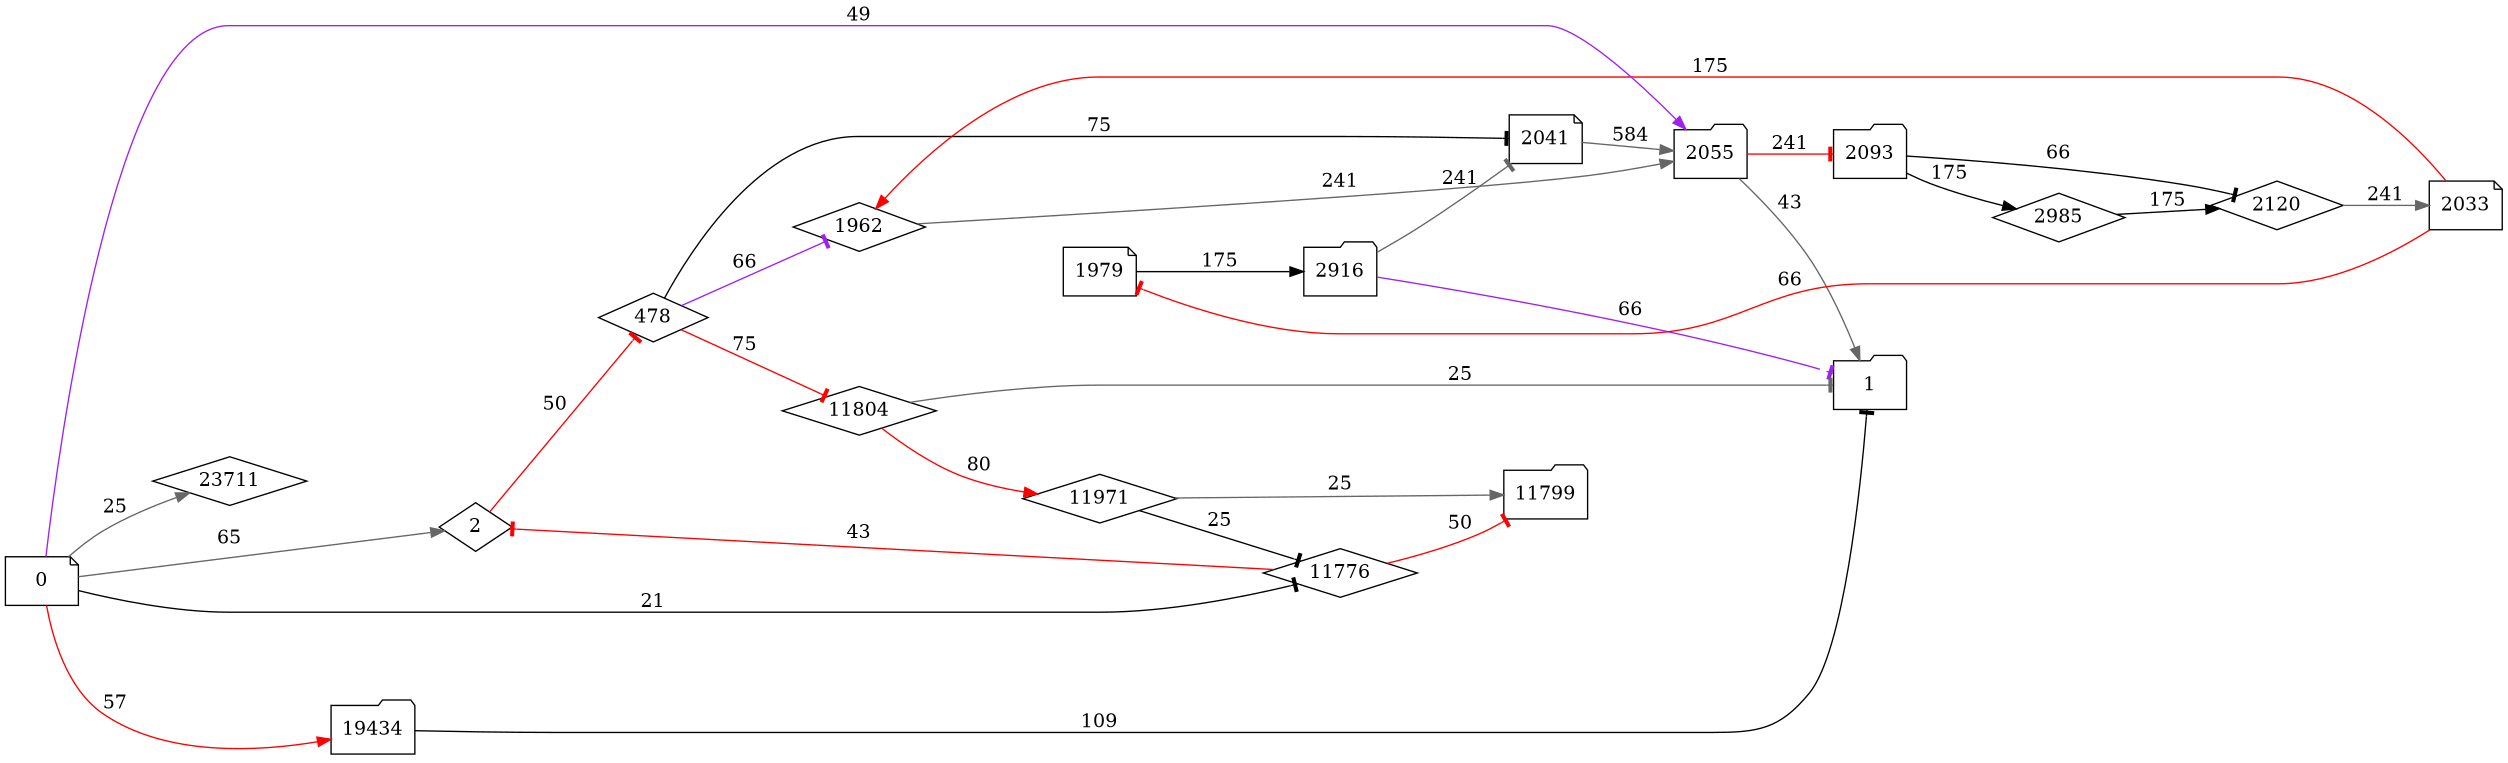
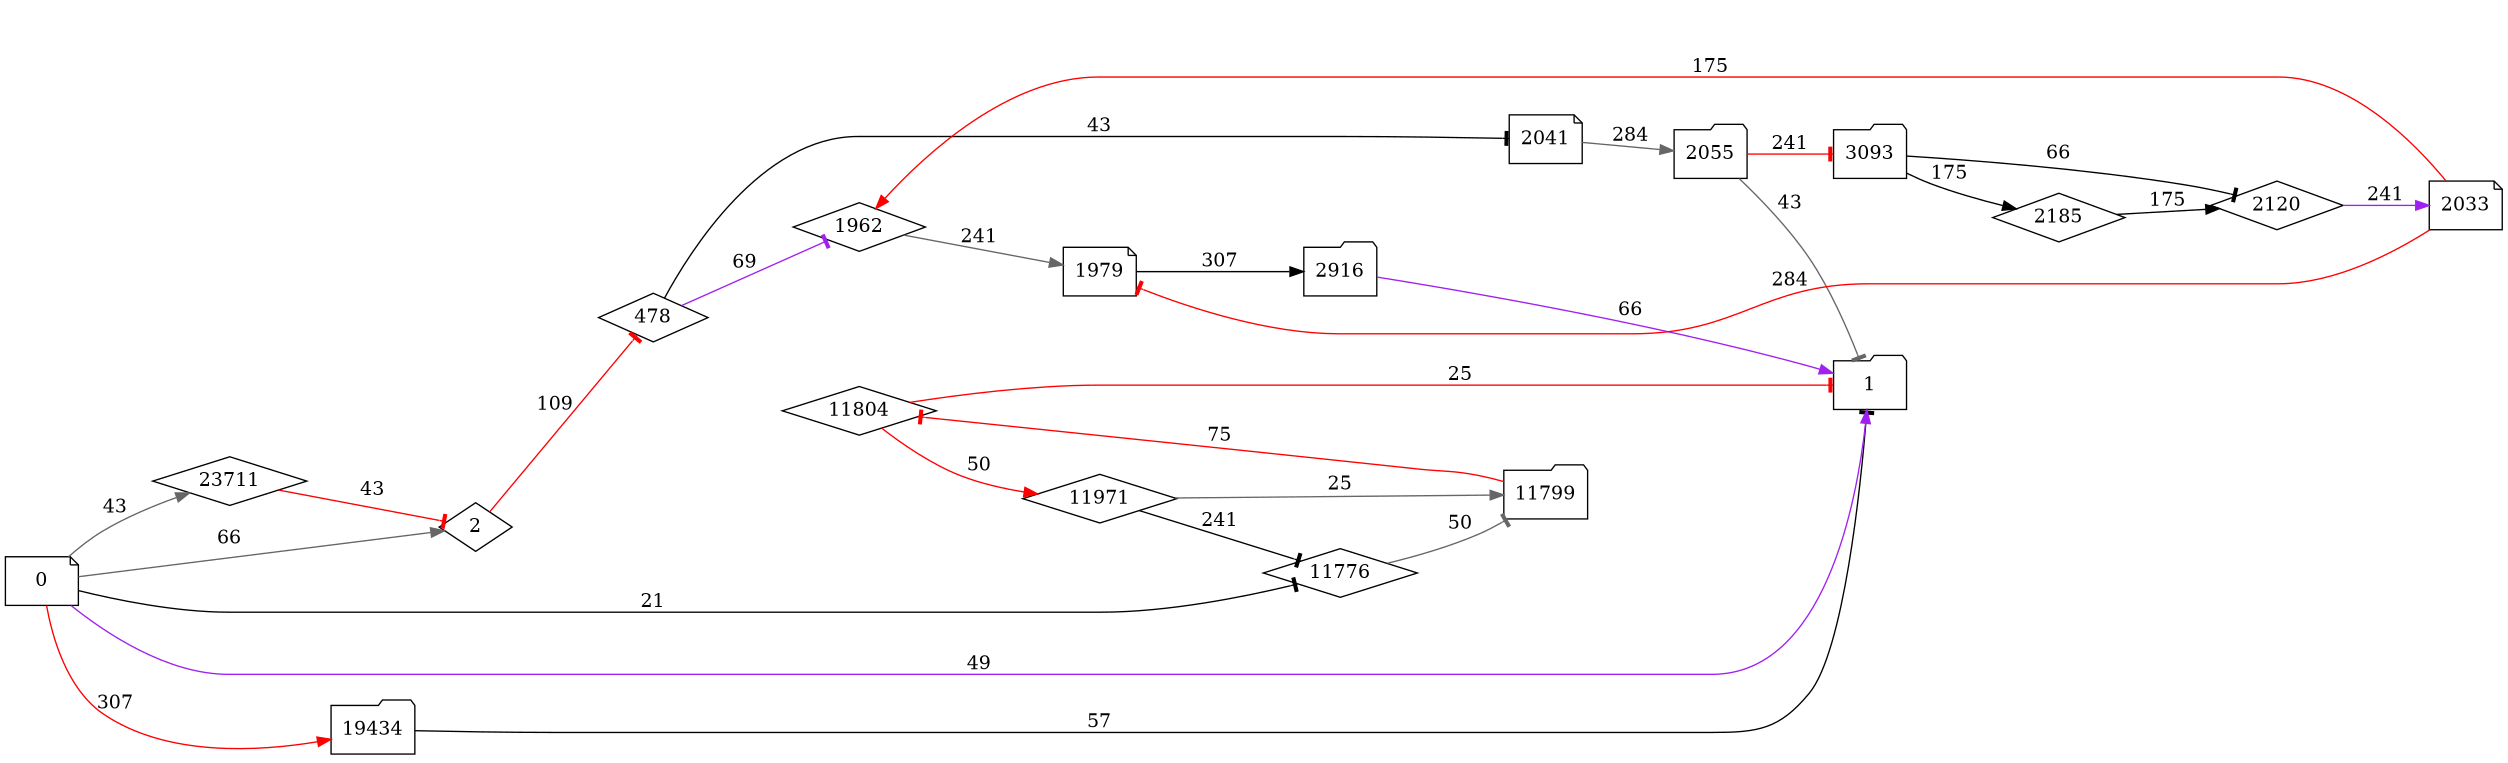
(678, 26) -> (1043, 674)
(1100, 126) -> (1100, 126)
(1631, 136) -> (1631, 136)
(1870, 154) -> (1870, 154)
(1289, 200) -> (976, 249)
(2379, 205) -> (2379, 205)
(1443, 212) -> none
(2059, 218) -> (2059, 218)
(1810, 259) -> (1810, 259)
(1220, 261) -> (1220, 261)
(745, 263) -> (745, 263)
(1790, 280) -> (1790, 280)
(1600, 317) -> (1600, 317)
(751, 362) -> (1215, 448)
(1368, 385) -> (1368, 385)
(555, 405) -> (555, 405)
(980, 466) -> (980, 466)
(116, 507) -> (116, 507)
(1220, 521) -> (1220, 521)
(230, 539) -> (230, 539)
(1446, 547) -> (1446, 547)
(895, 549) -> (359, 505)
(116, 703) -> (116, 703)
(1100, 722) -> (1100, 722)
